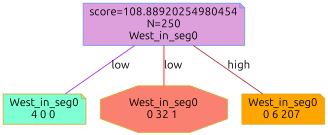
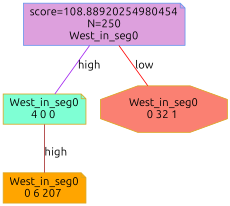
(121, 66) -> (90, 66)
(228, 70) -> (45, 149)
